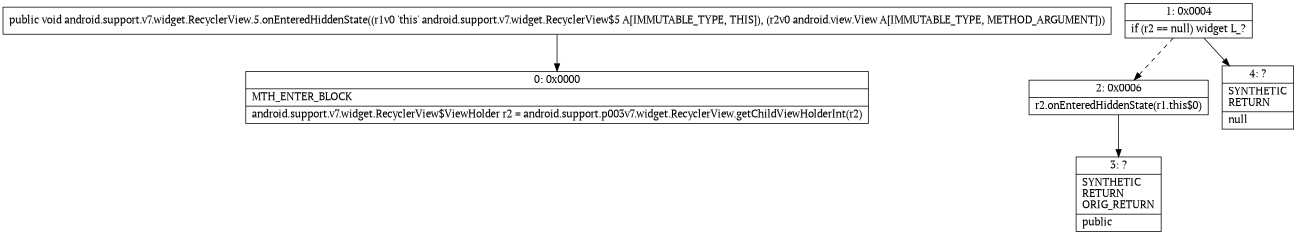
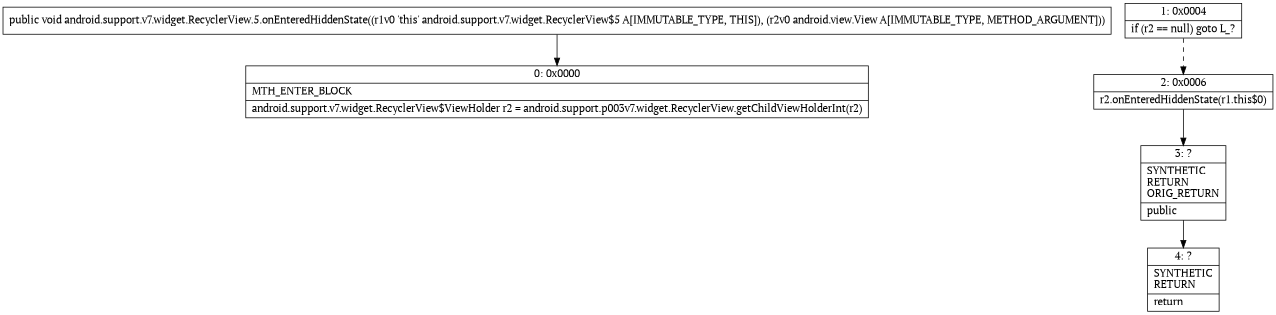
(1189, 29) -> (1183, 29)
(1214, 49) -> (1183, 230)
(1238, 120) -> (1169, 302)
